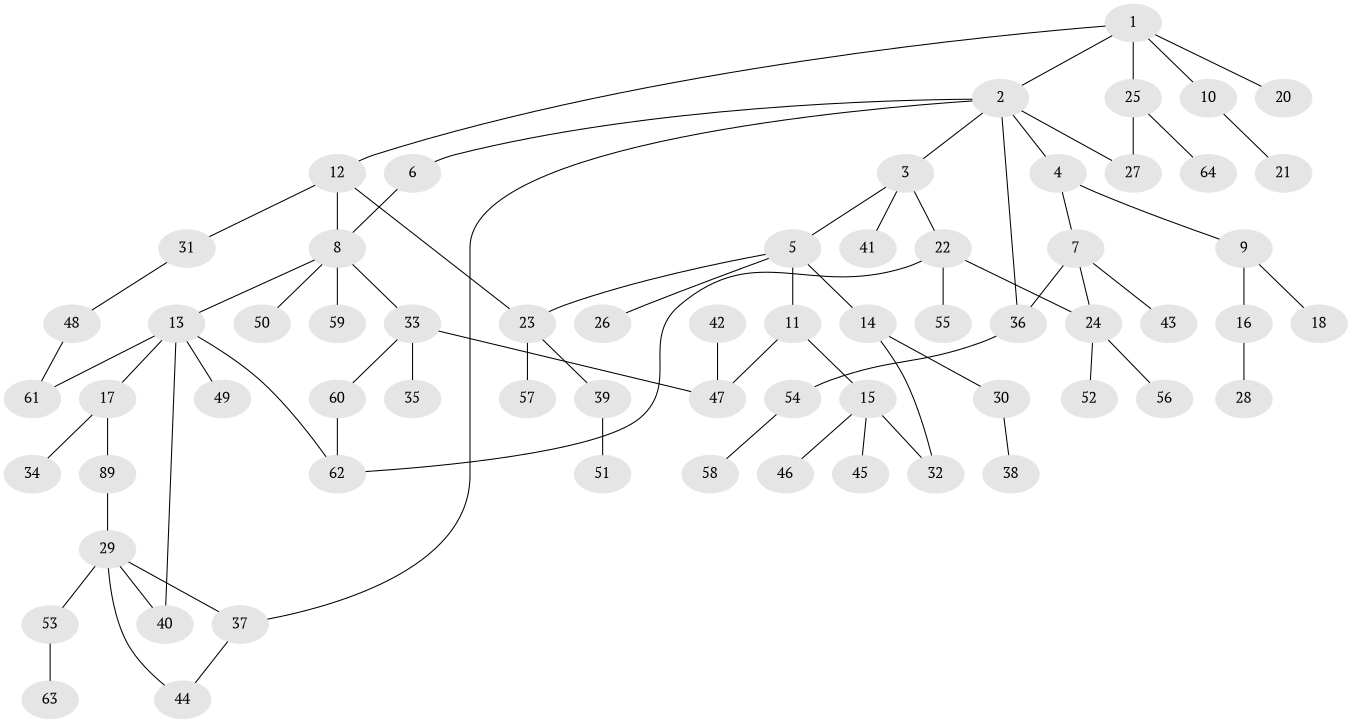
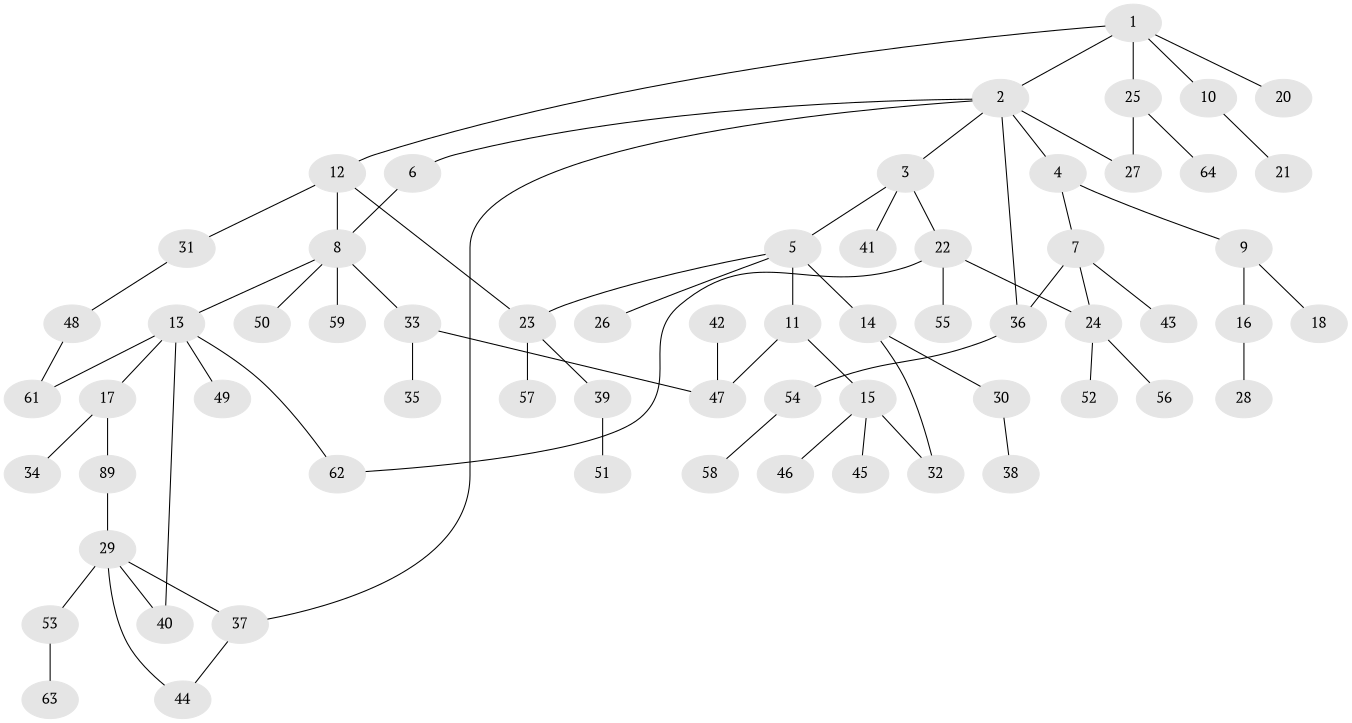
(337, 399) -> none
